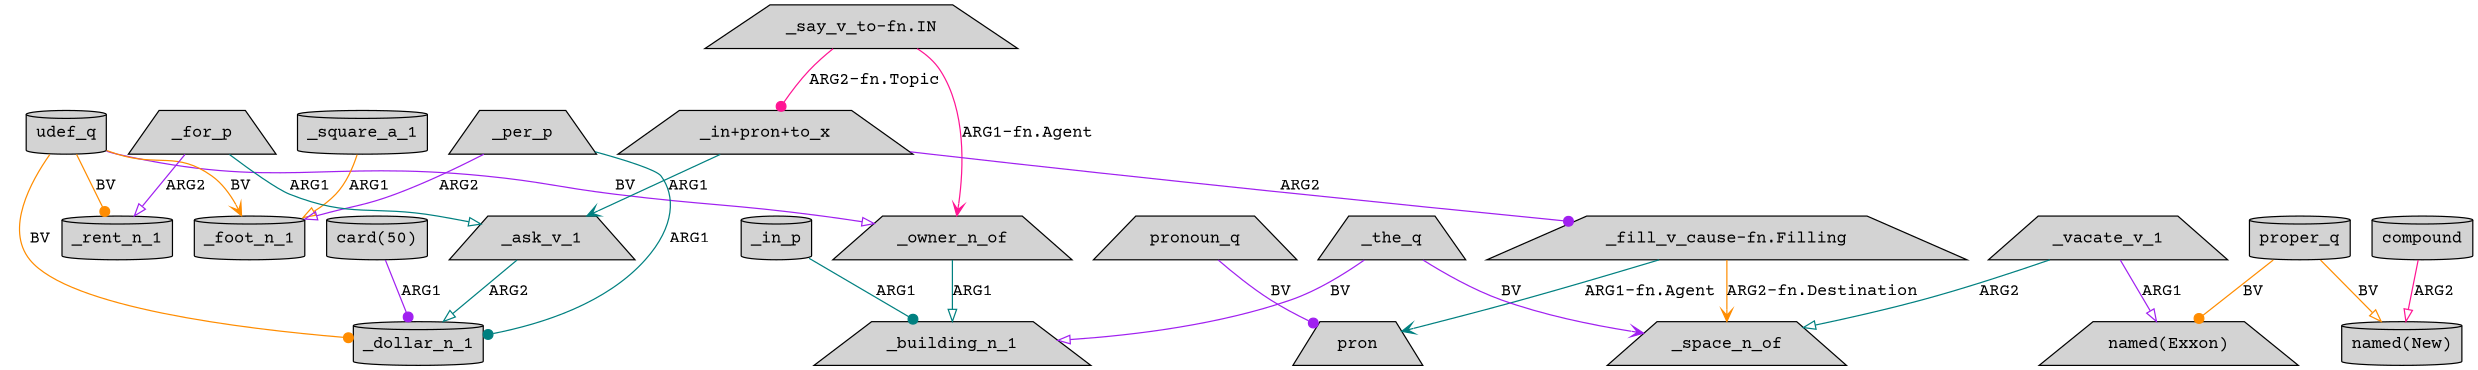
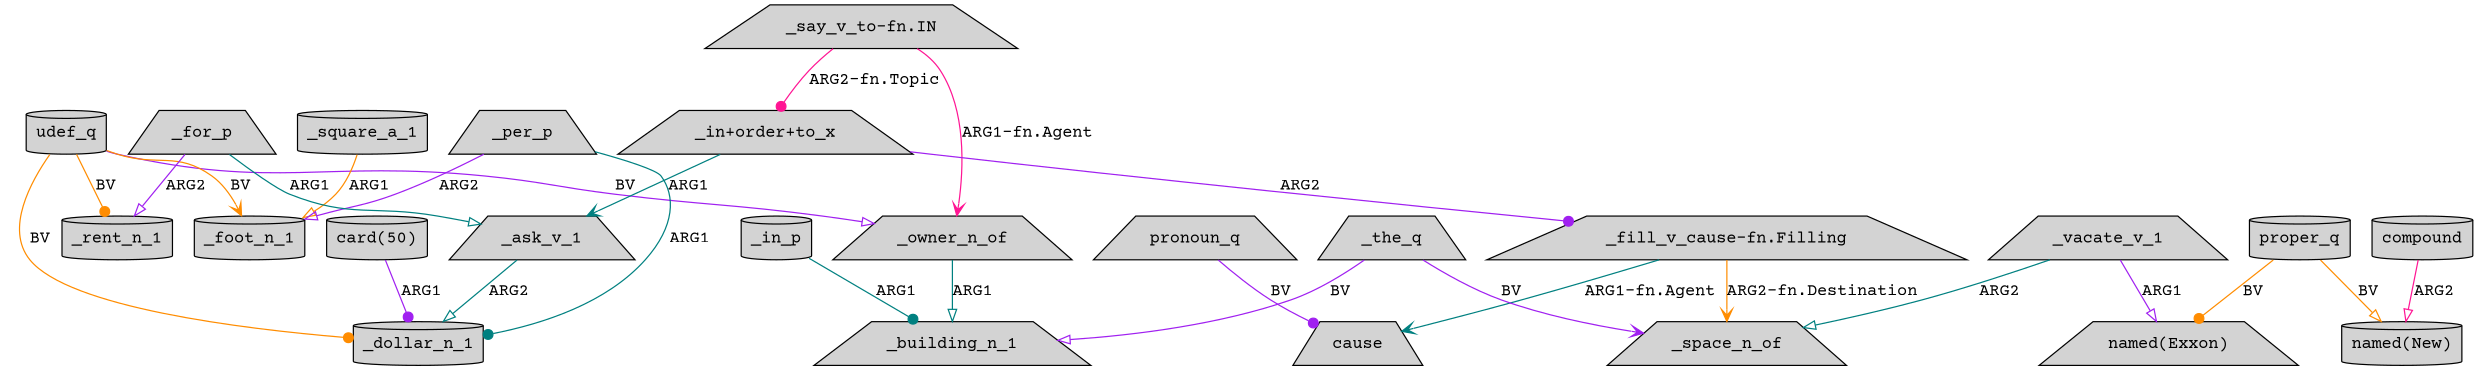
(765, 132) -> (765, 132)
(1358, 344) -> (1358, 344)
